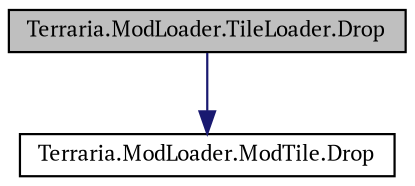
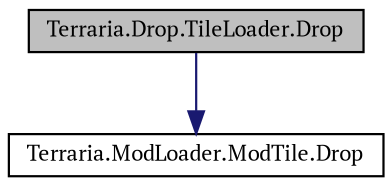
(207, 31) -> (196, 31)
